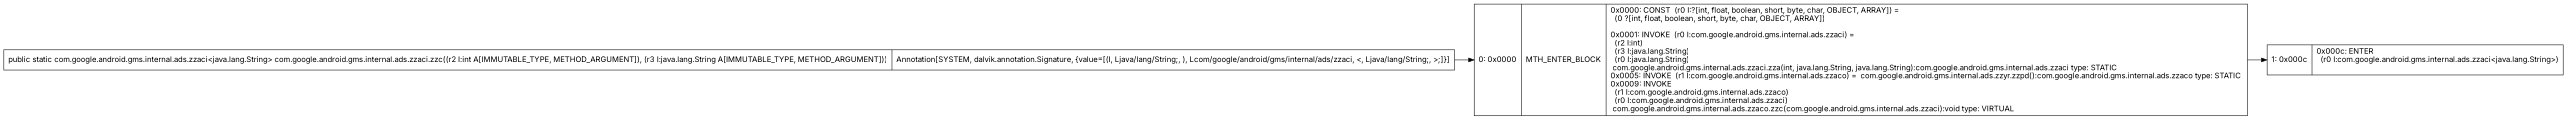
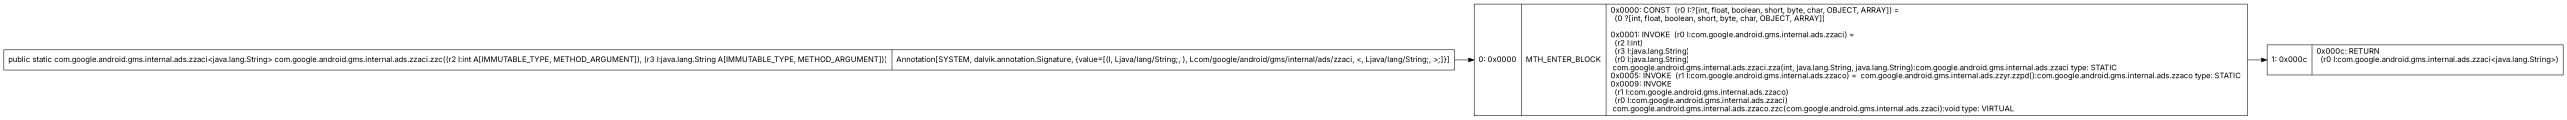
(2347, 51) -> (2350, 51)
